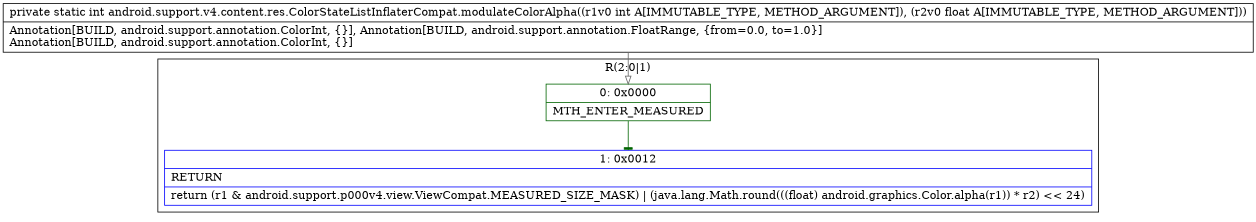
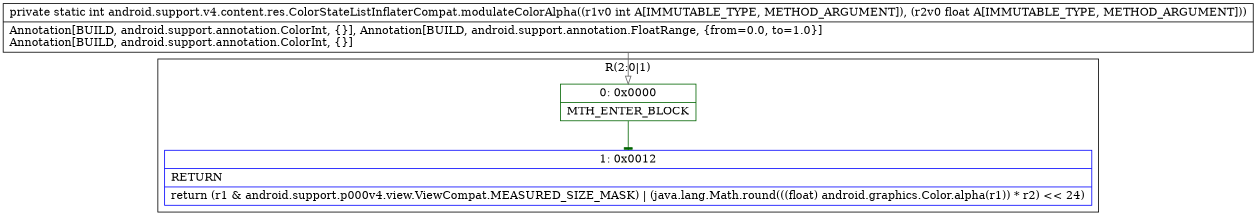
(628, 111) -> (628, 111)
